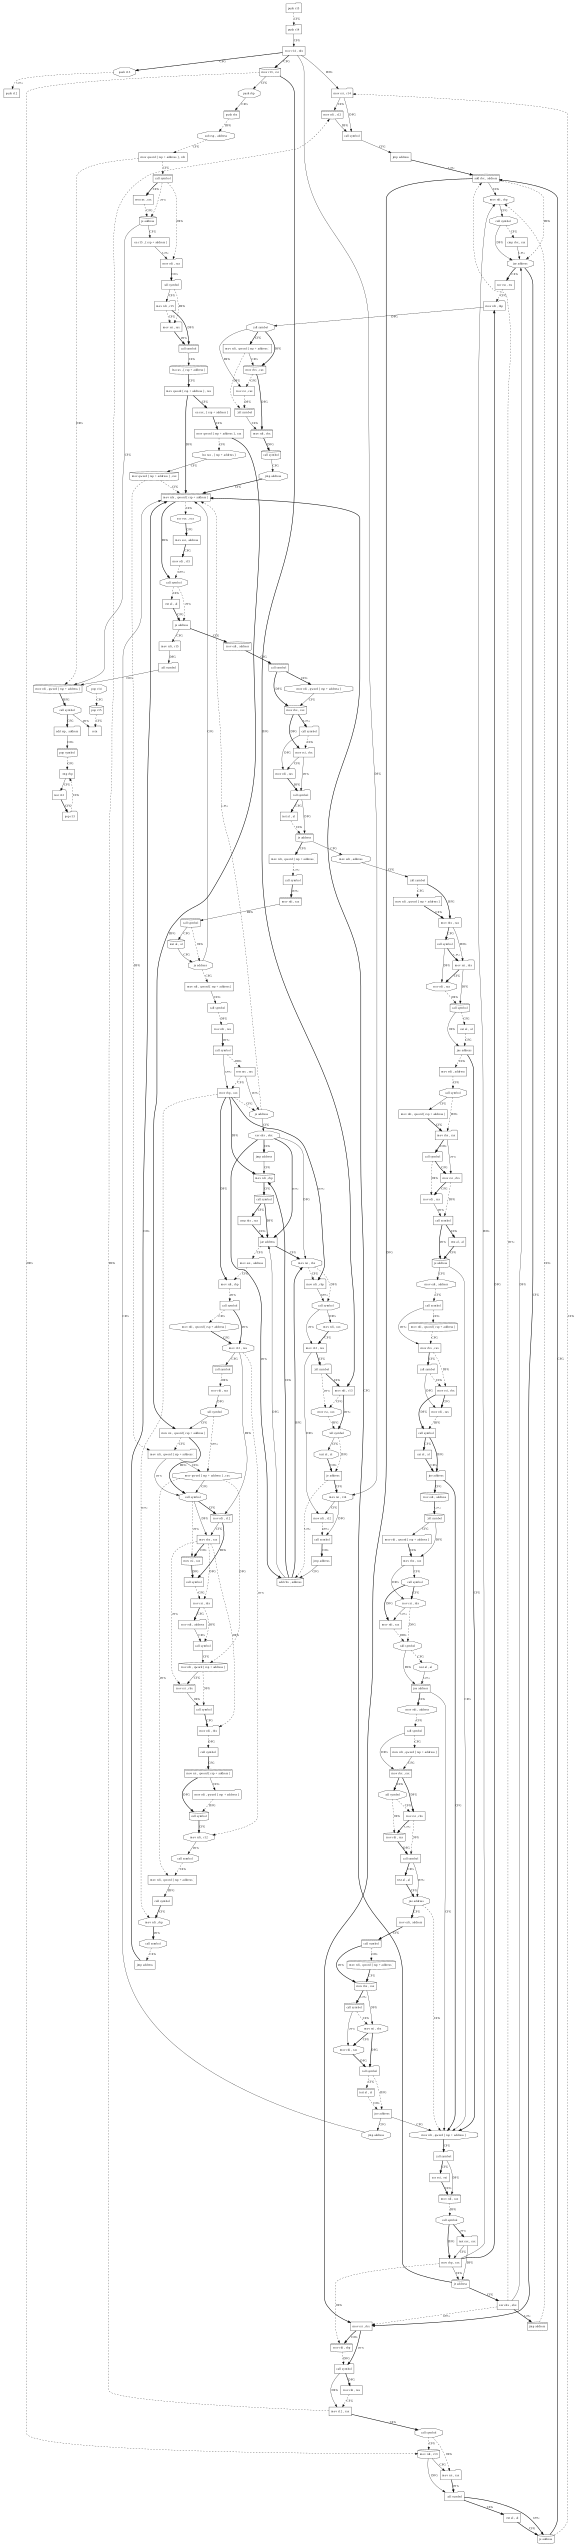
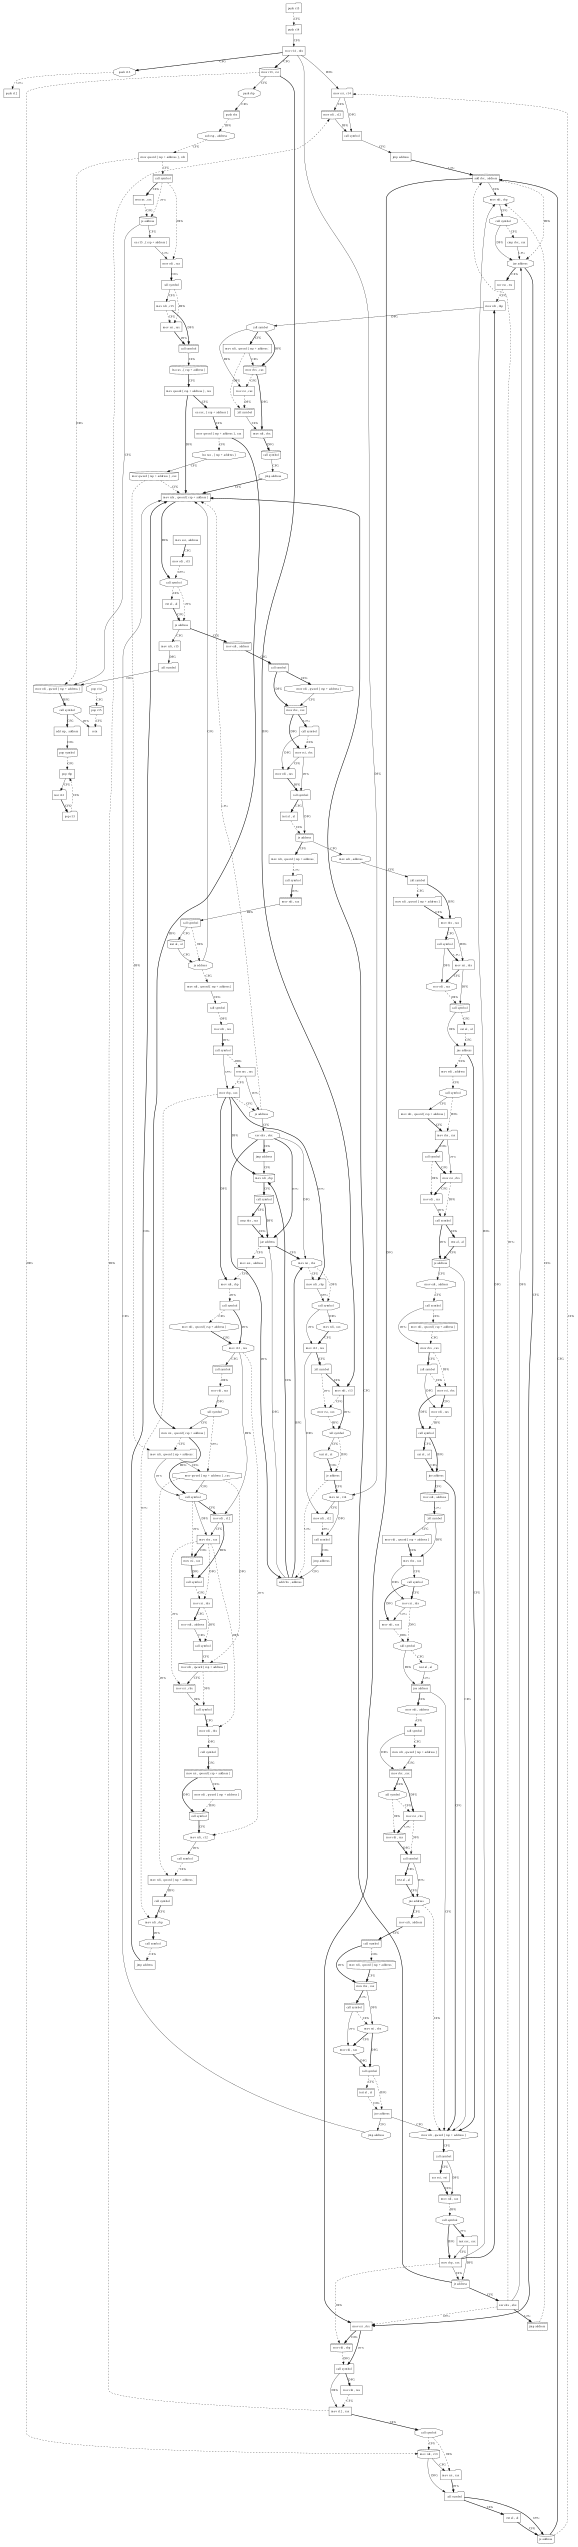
(186, 519) -> none
(67, 774) -> (67, 774)
